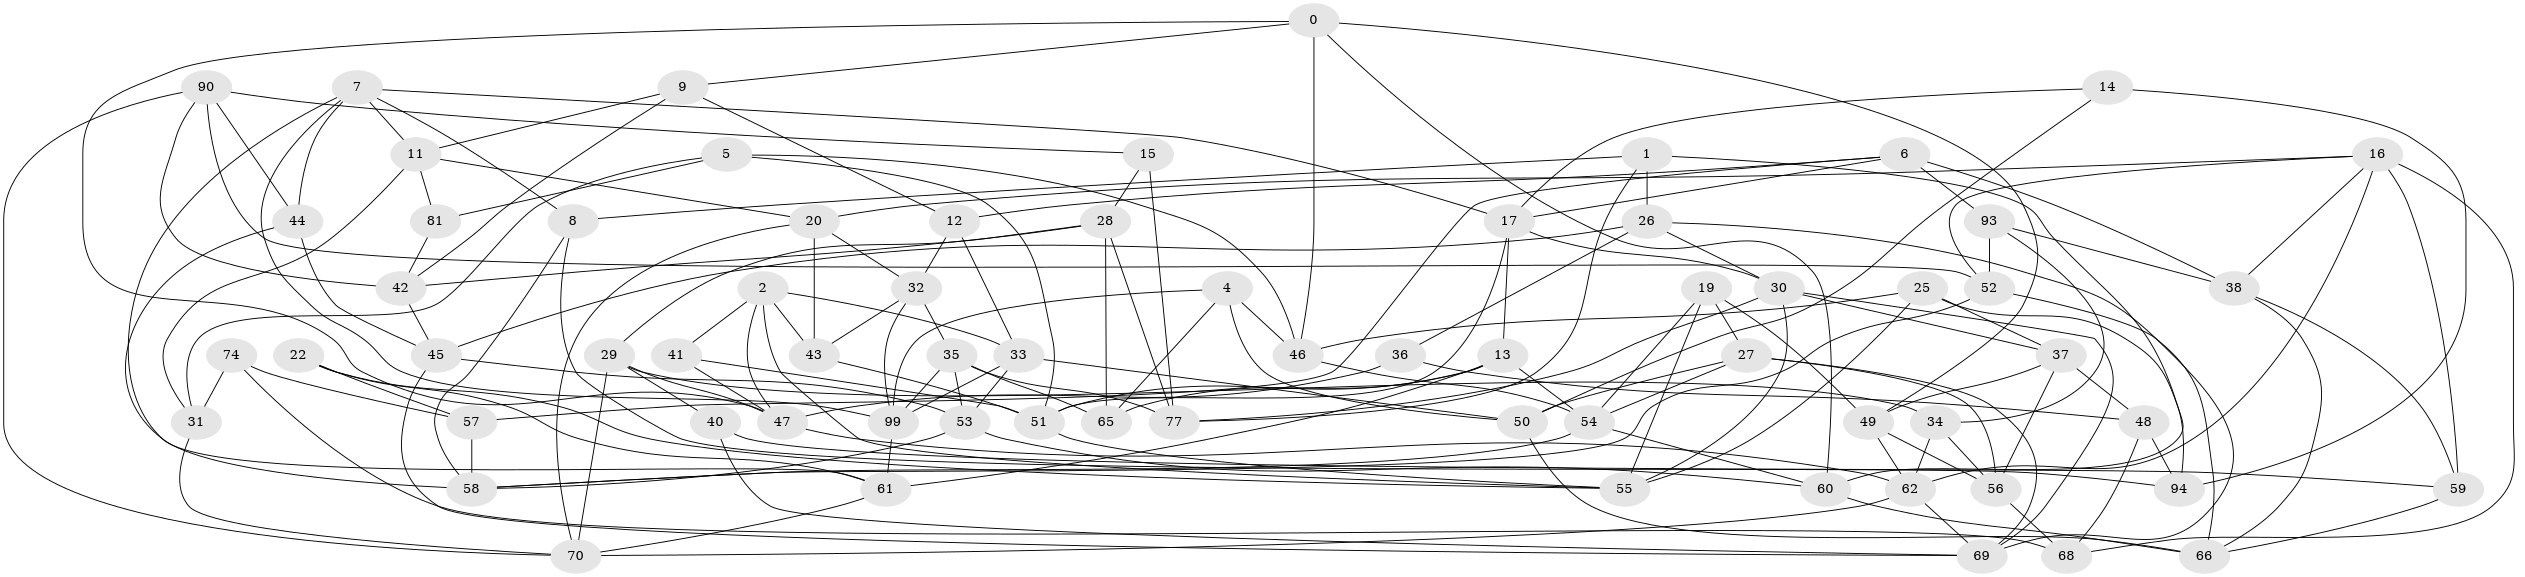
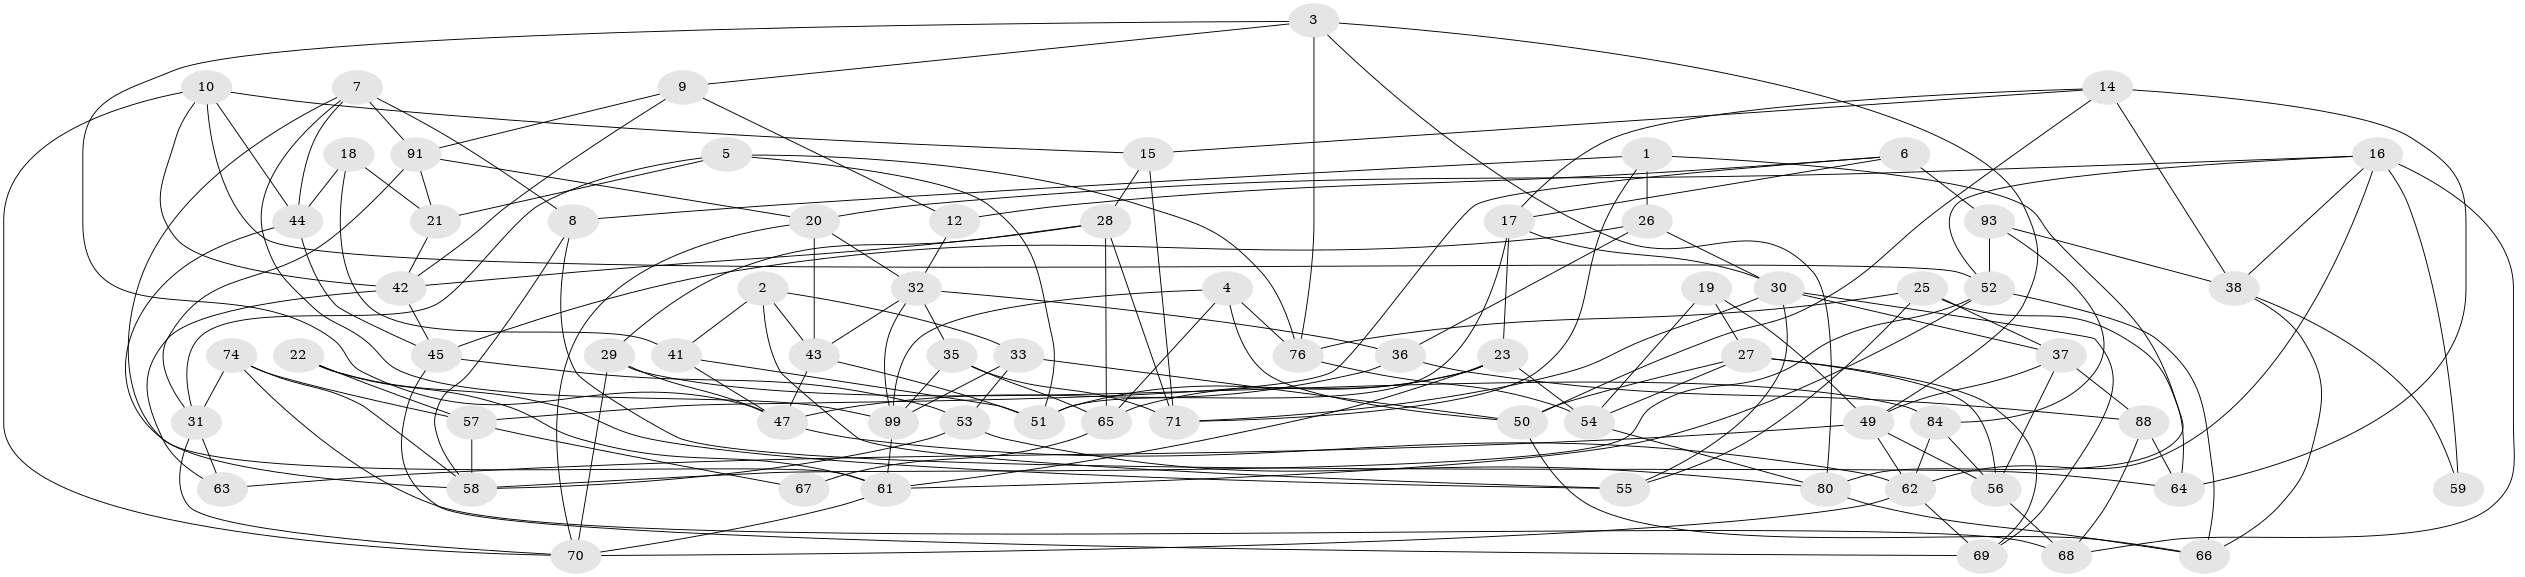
(1314, 20) -> (1314, 20)
(207, 87) -> (207, 87)
(939, 121) -> none
none -> (1628, 121)
none -> (349, 154)
(416, 154) -> (416, 154)
(2074, 213) -> (2171, 188)
(436, 221) -> (436, 221)
(987, 288) -> none
(2103, 299) -> none
none -> (1149, 313)
(1298, 355) -> (1298, 355)
(1503, 355) -> (1503, 355)
(748, 359) -> (795, 397)
(1676, 364) -> none
(957, 382) -> none
(716, 422) -> none
(1174, 422) -> (1174, 422)
(1936, 422) -> (1936, 422)
(2144, 422) -> (2144, 422)
none -> (1699, 426)
(1035, 470) -> (362, 405)
(1328, 471) -> none
none -> (222, 489)
none -> (804, 489)
(1826, 489) -> (1826, 489)
(2179, 489) -> (2179, 489)
(2334, 530) -> none
